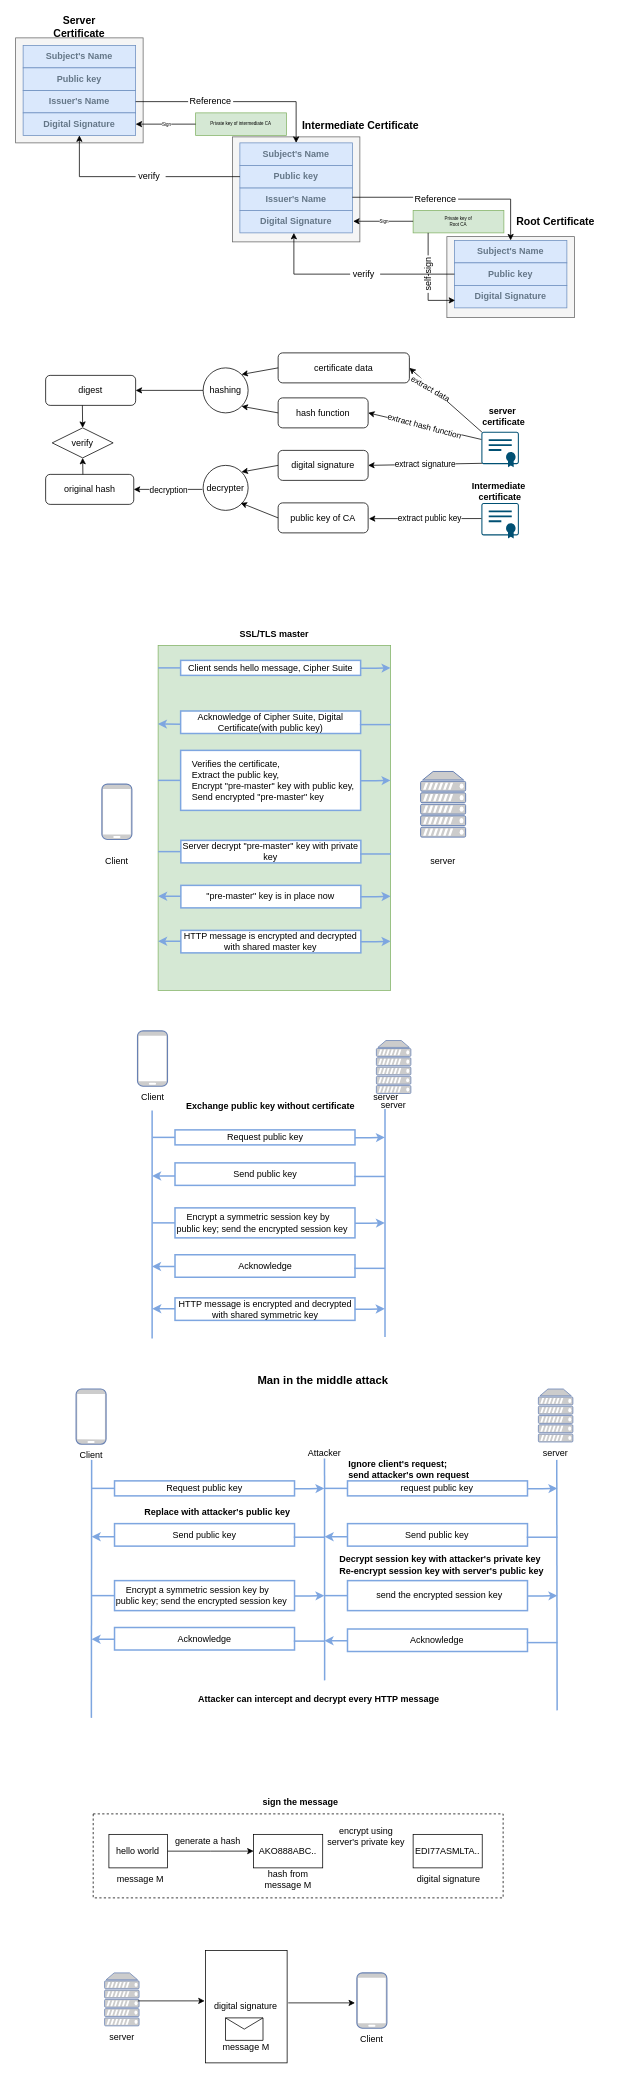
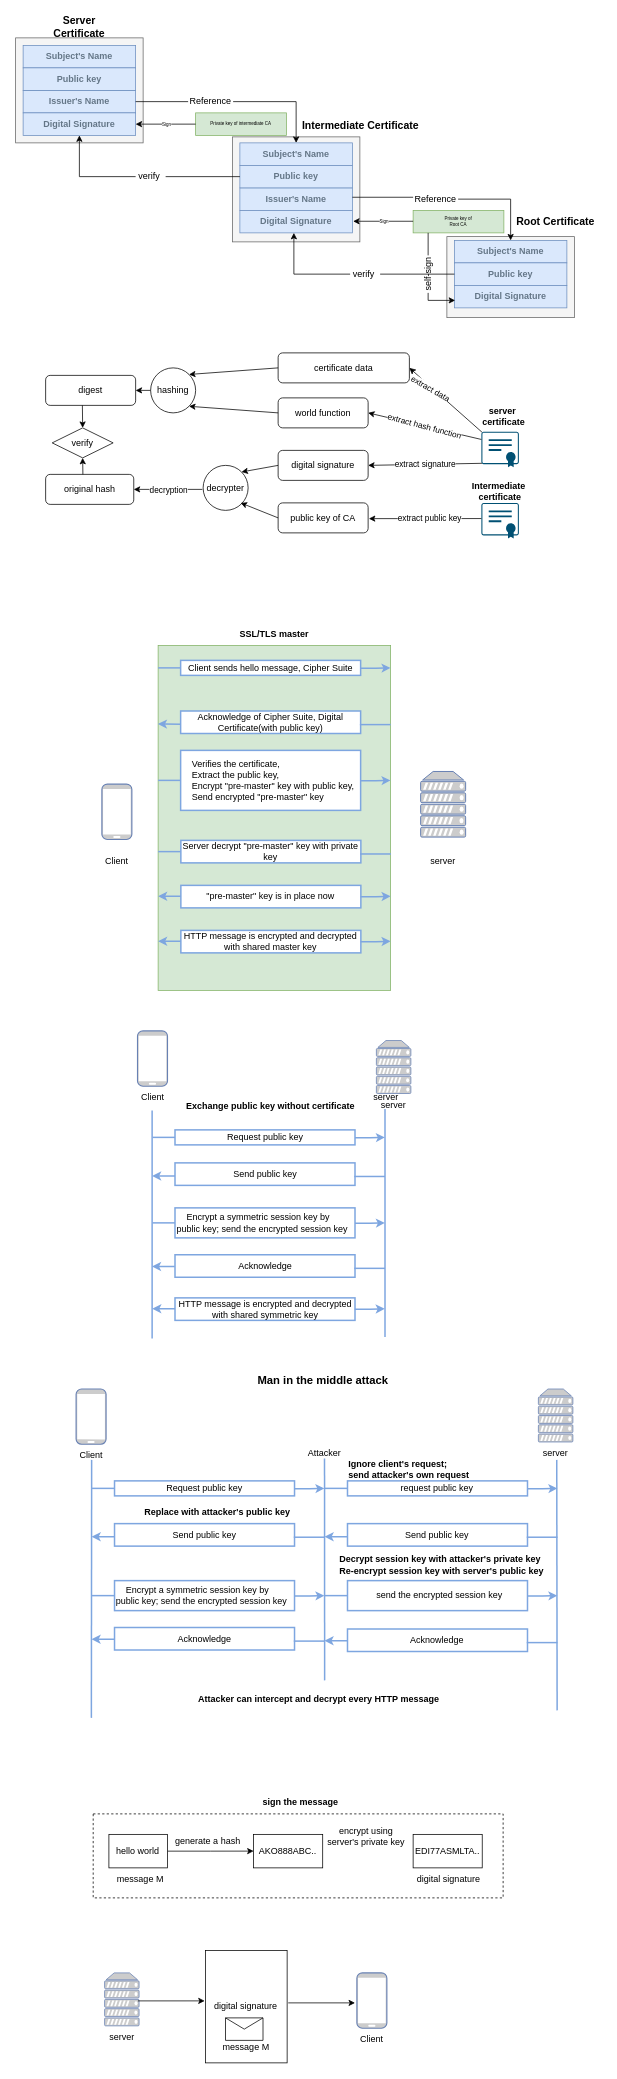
(225, 390) -> (173, 390)
(323, 413) -> (323, 413)
(288, 1879) -> none
